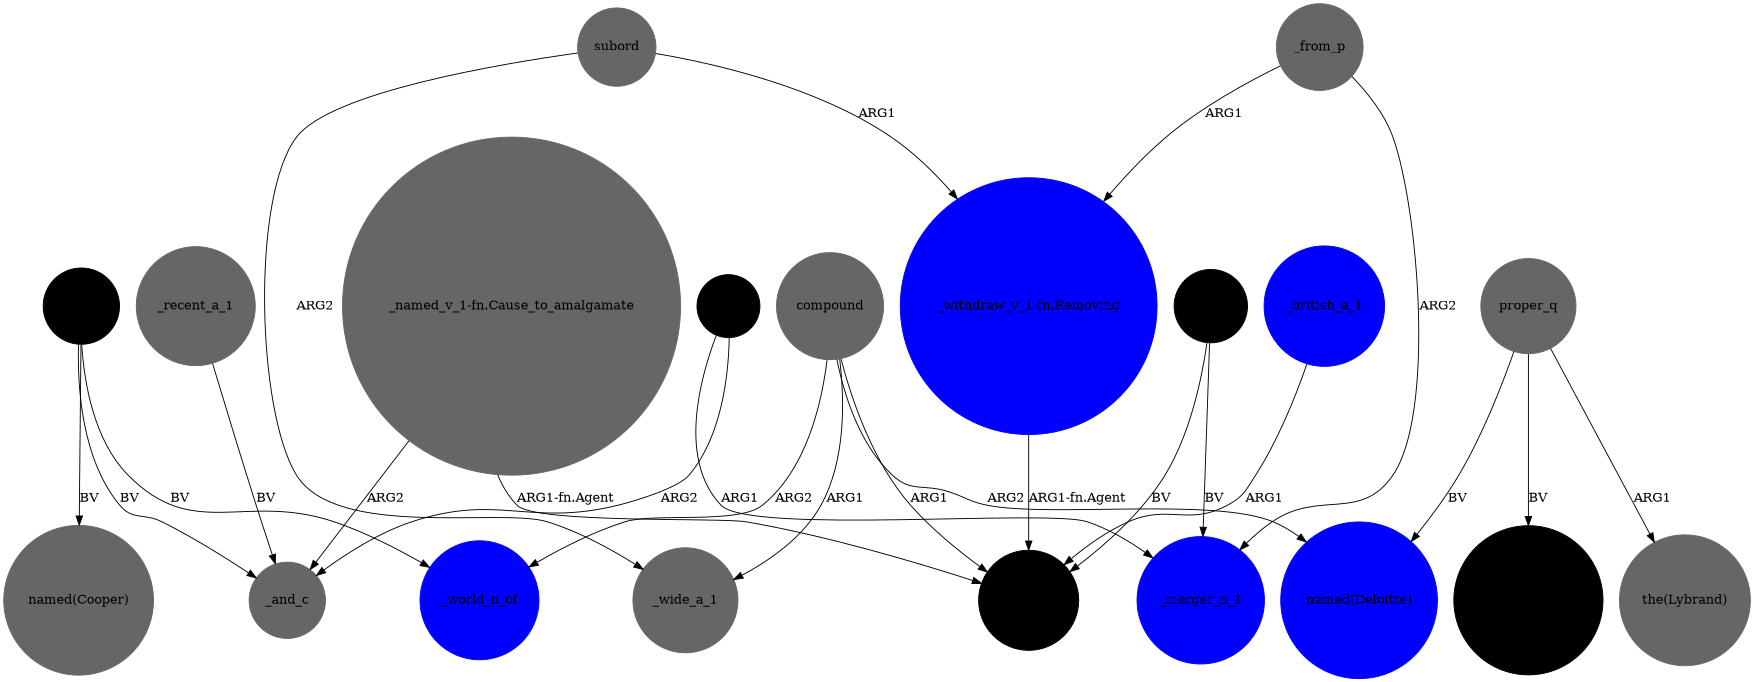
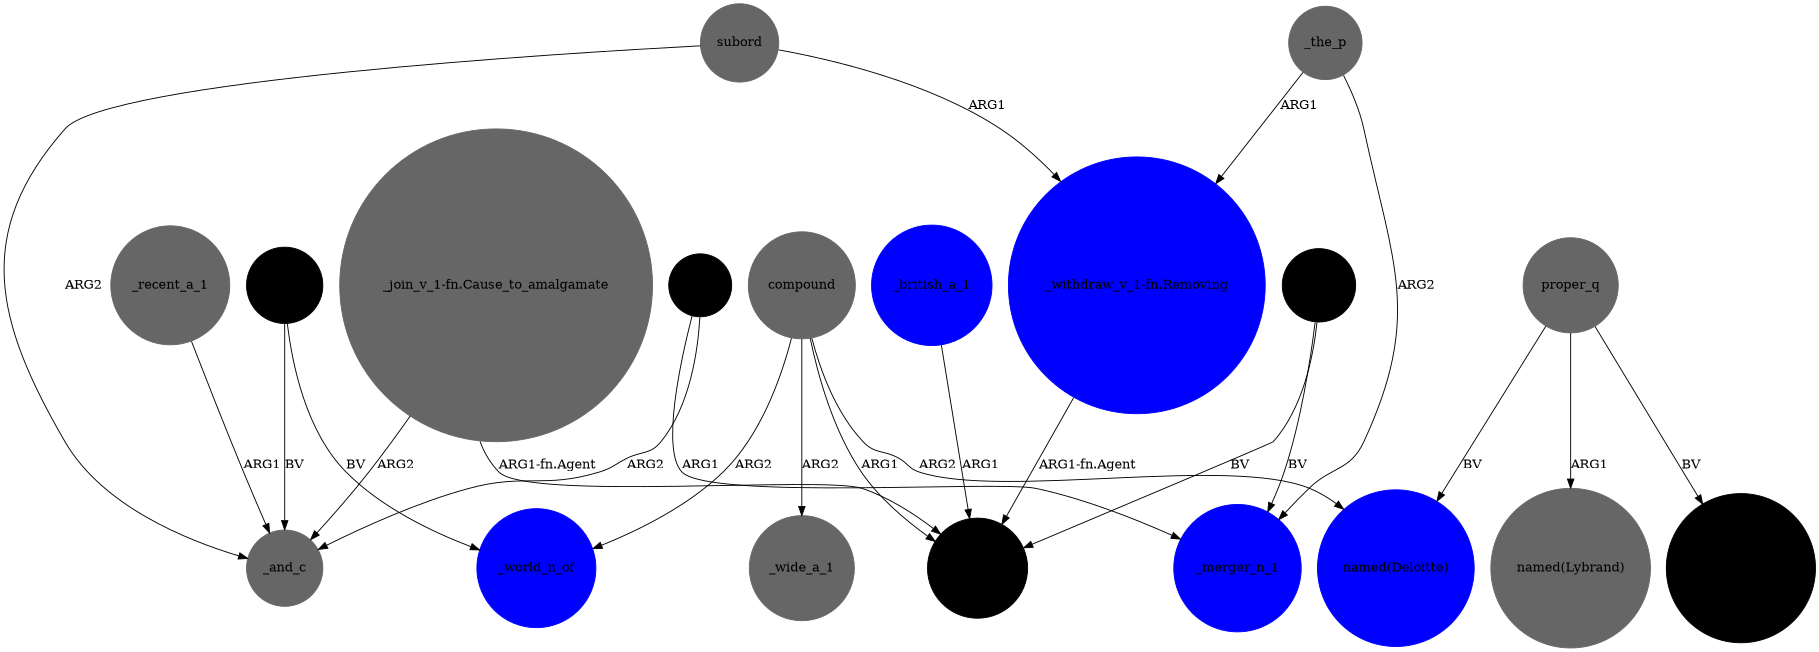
(1320, 47) -> (1325, 43)
(512, 306) -> (496, 285)
(266, 337) -> (106, 110)
(266, 498) -> (262, 465)
(845, 498) -> (821, 465)
(79, 600) -> none
(1685, 600) -> (1571, 568)
